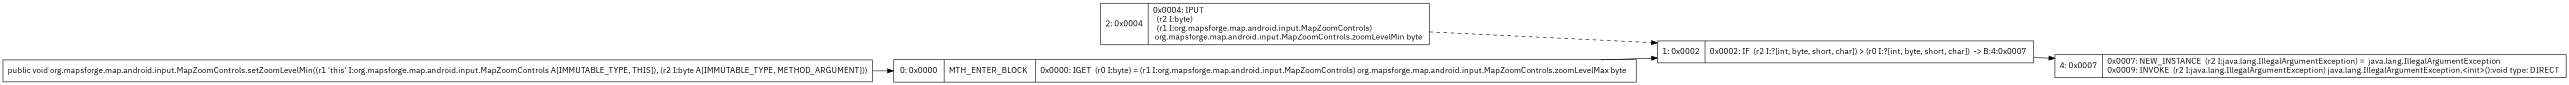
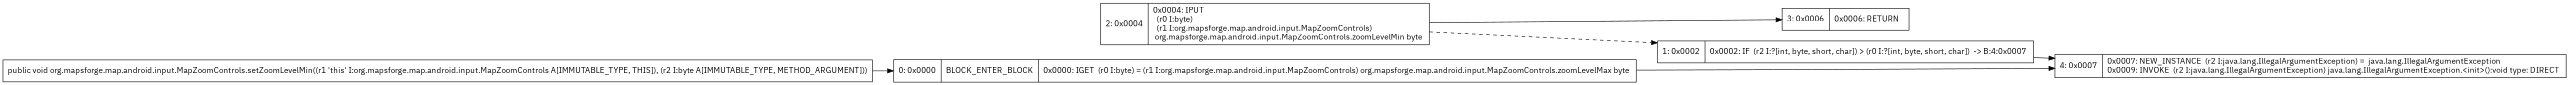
(1173, 19) -> (1173, 19)
none -> (1846, 19)
(1626, 59) -> (1843, 69)
(988, 71) -> (990, 71)
